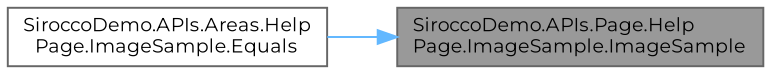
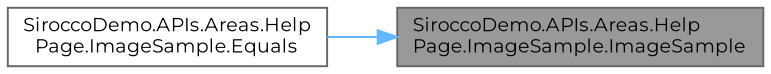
(580, 37) -> (580, 37)
